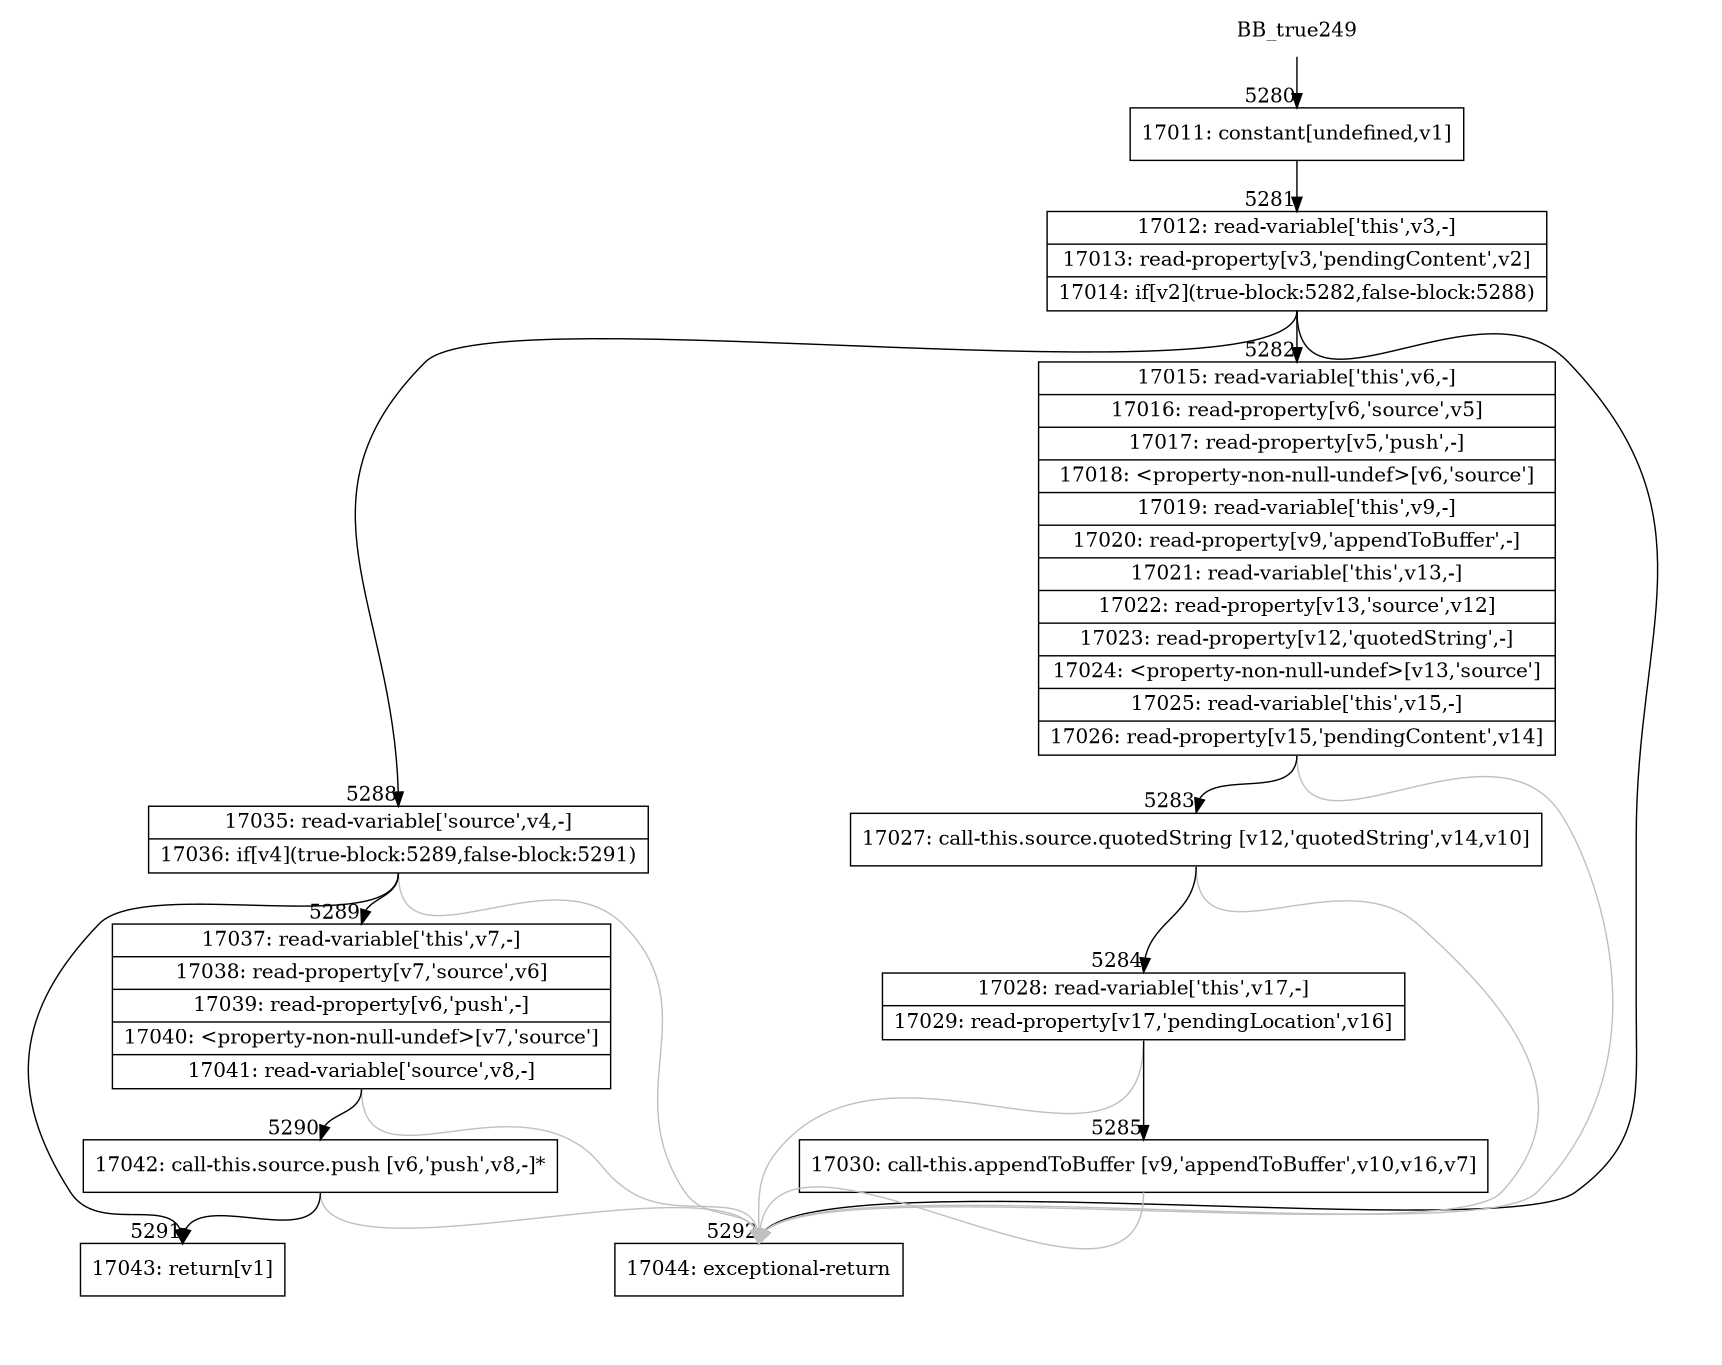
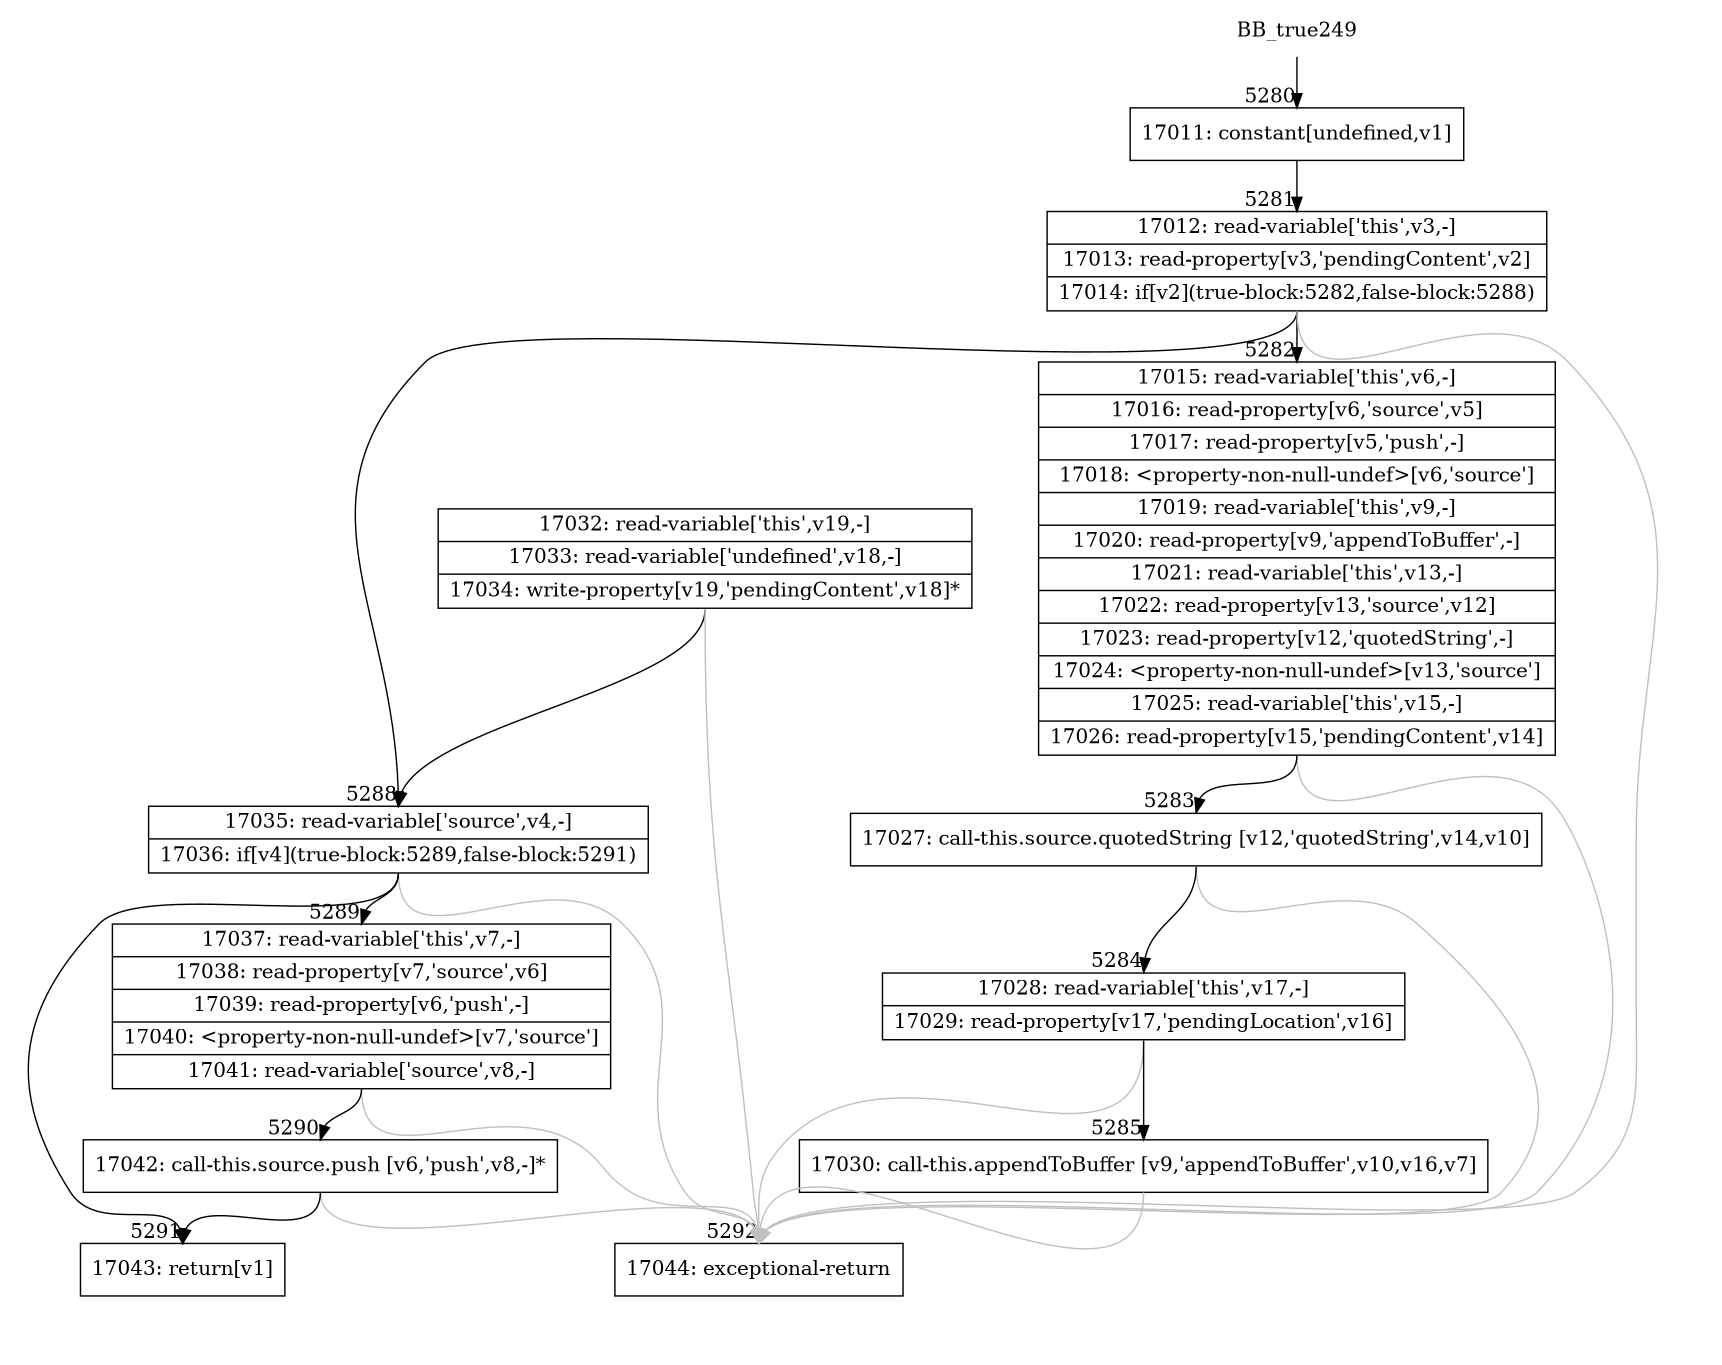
none -> (705, 559)
(1636, 1027) -> (1636, 1027)
